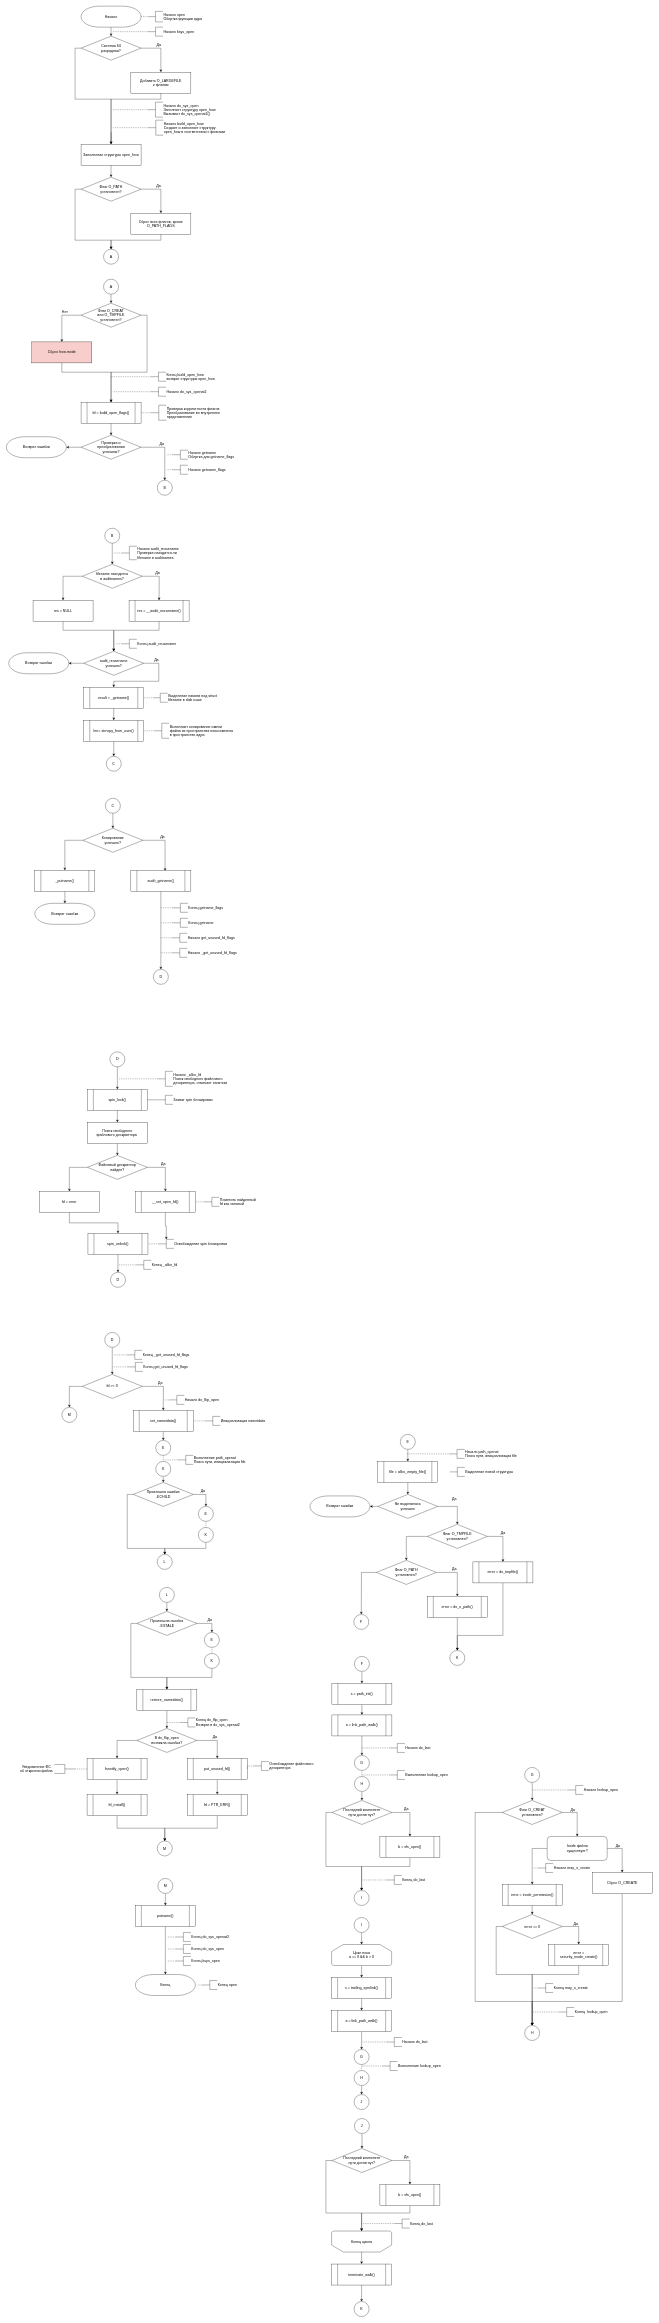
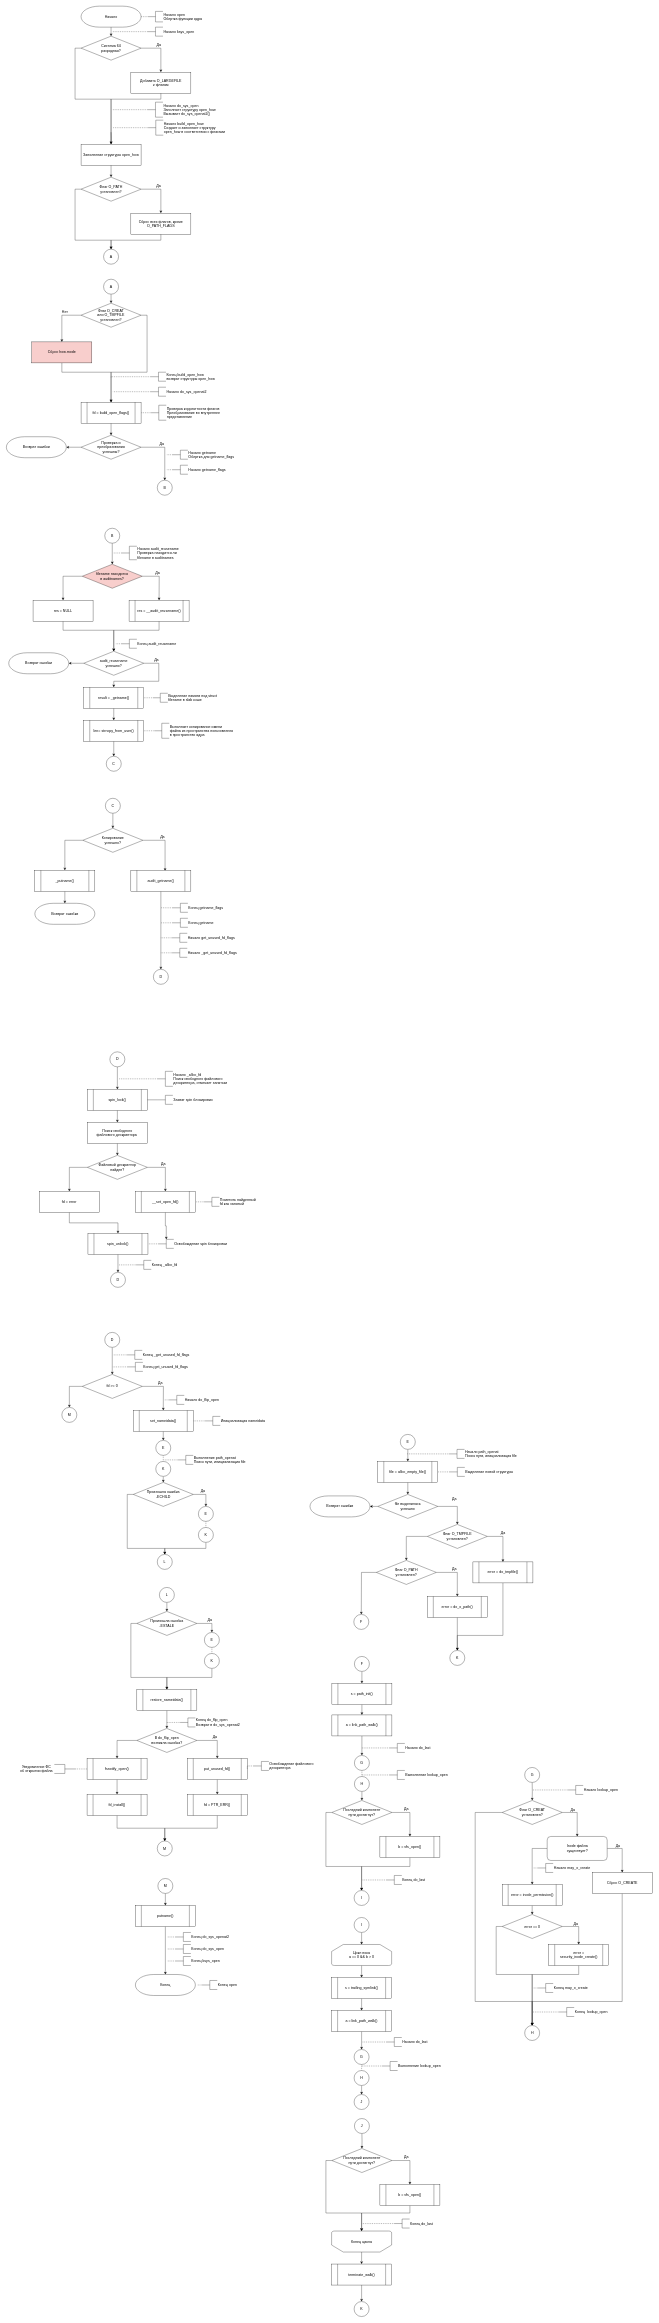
(112, 576) -> (112, 576)
none -> (444, 1472)
